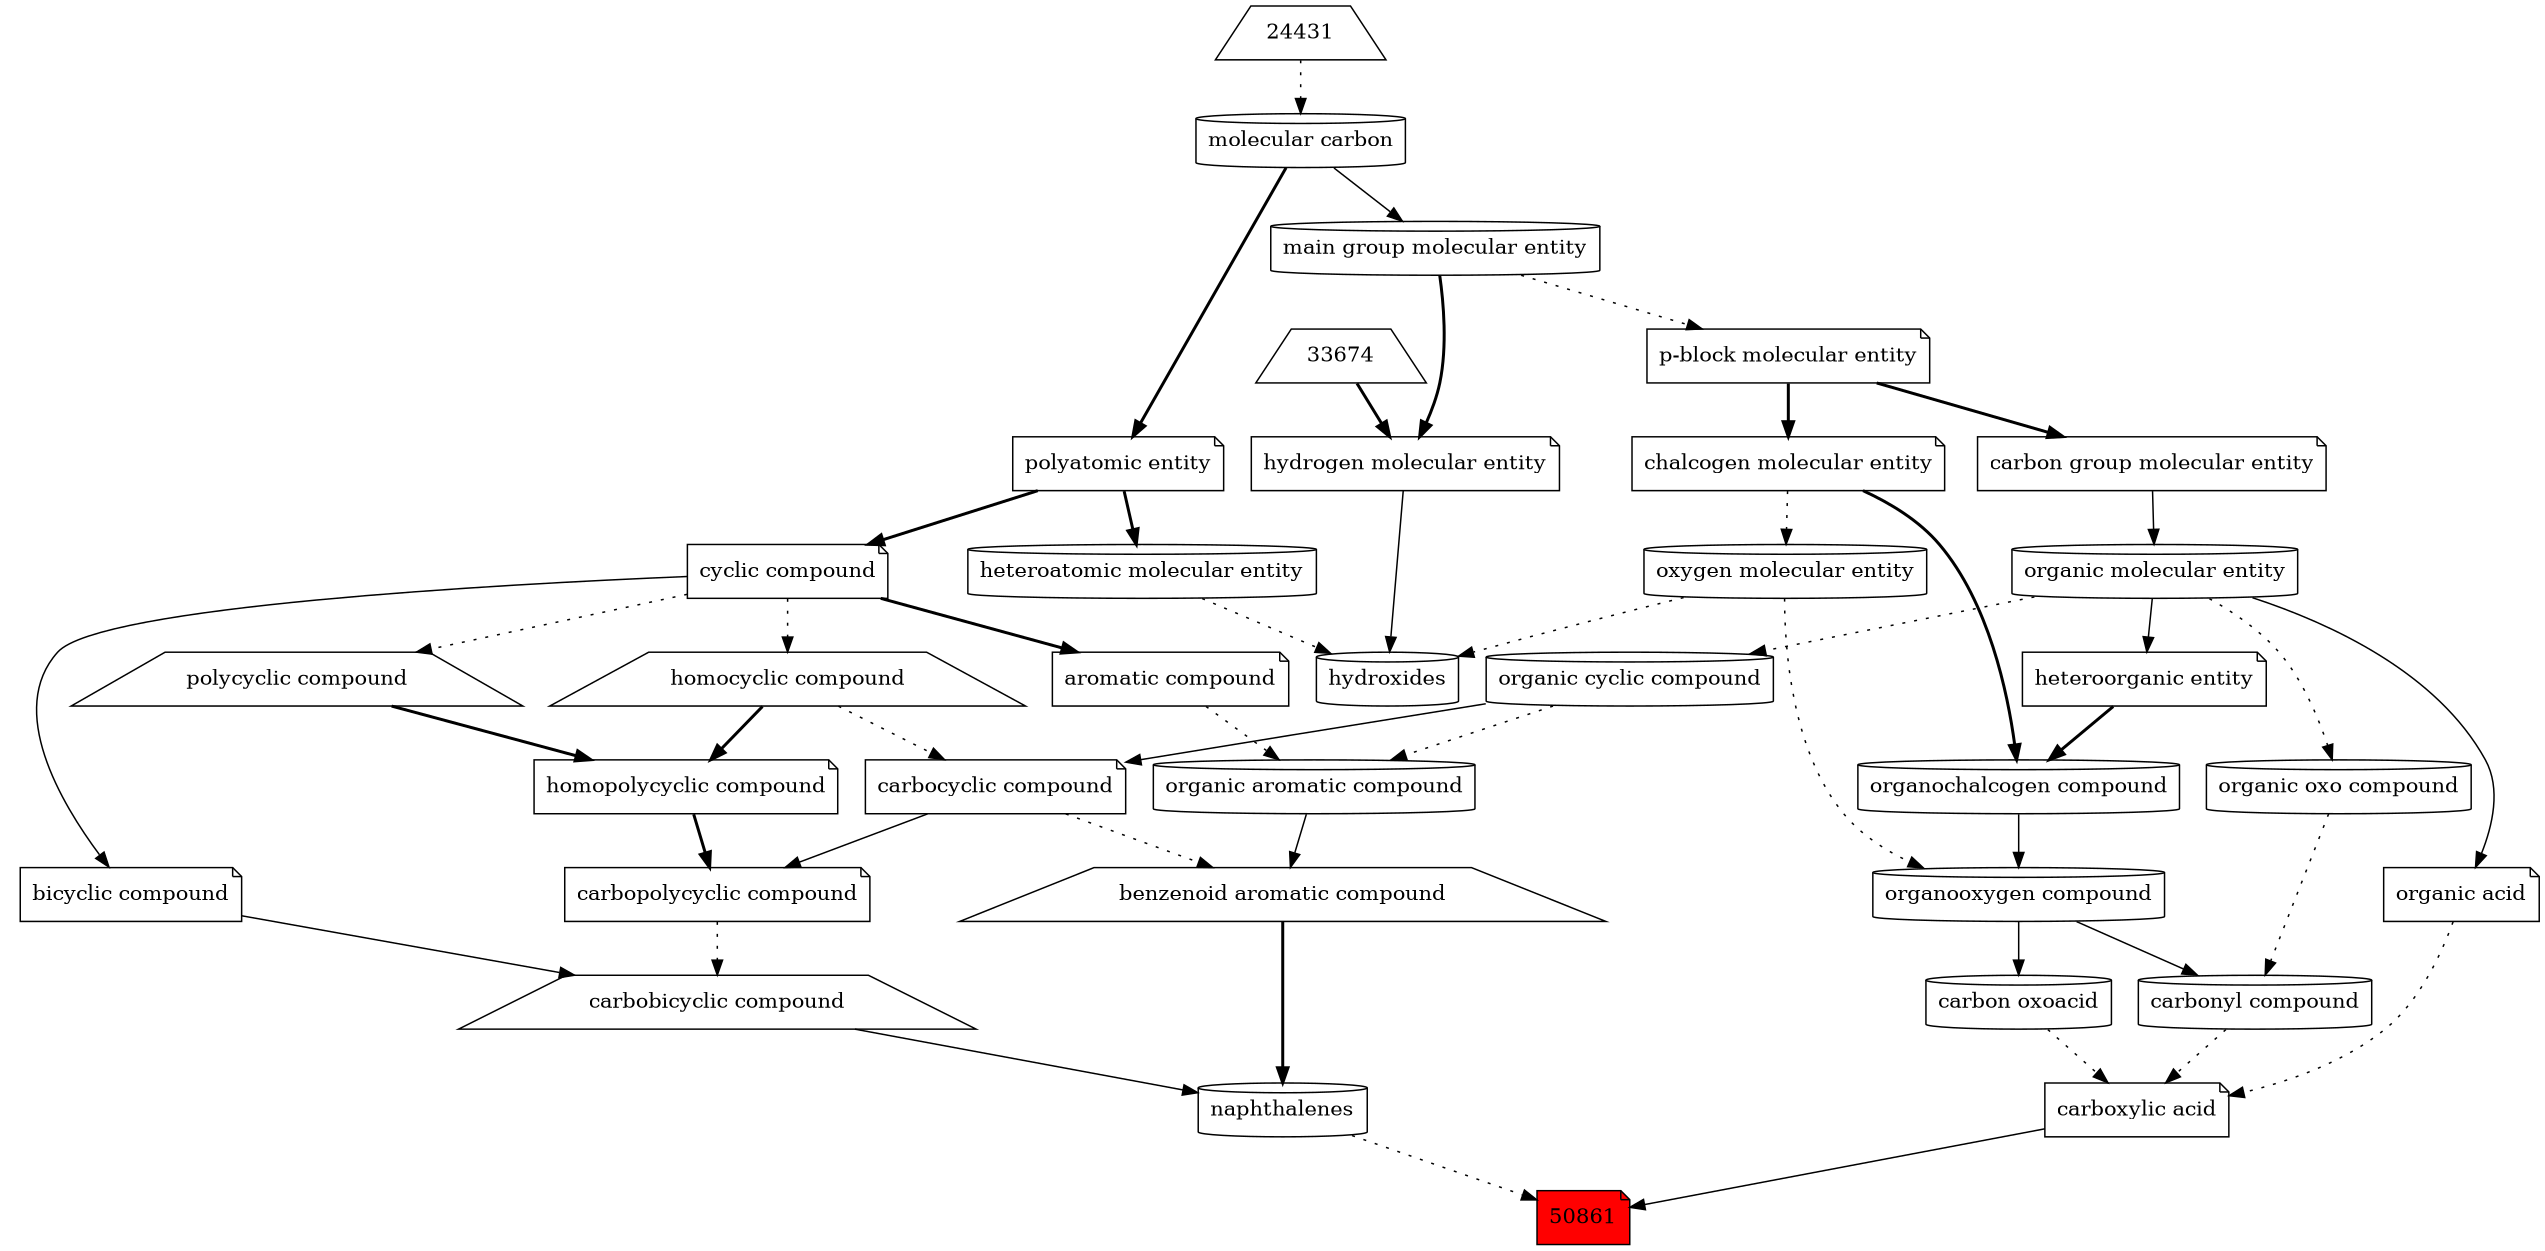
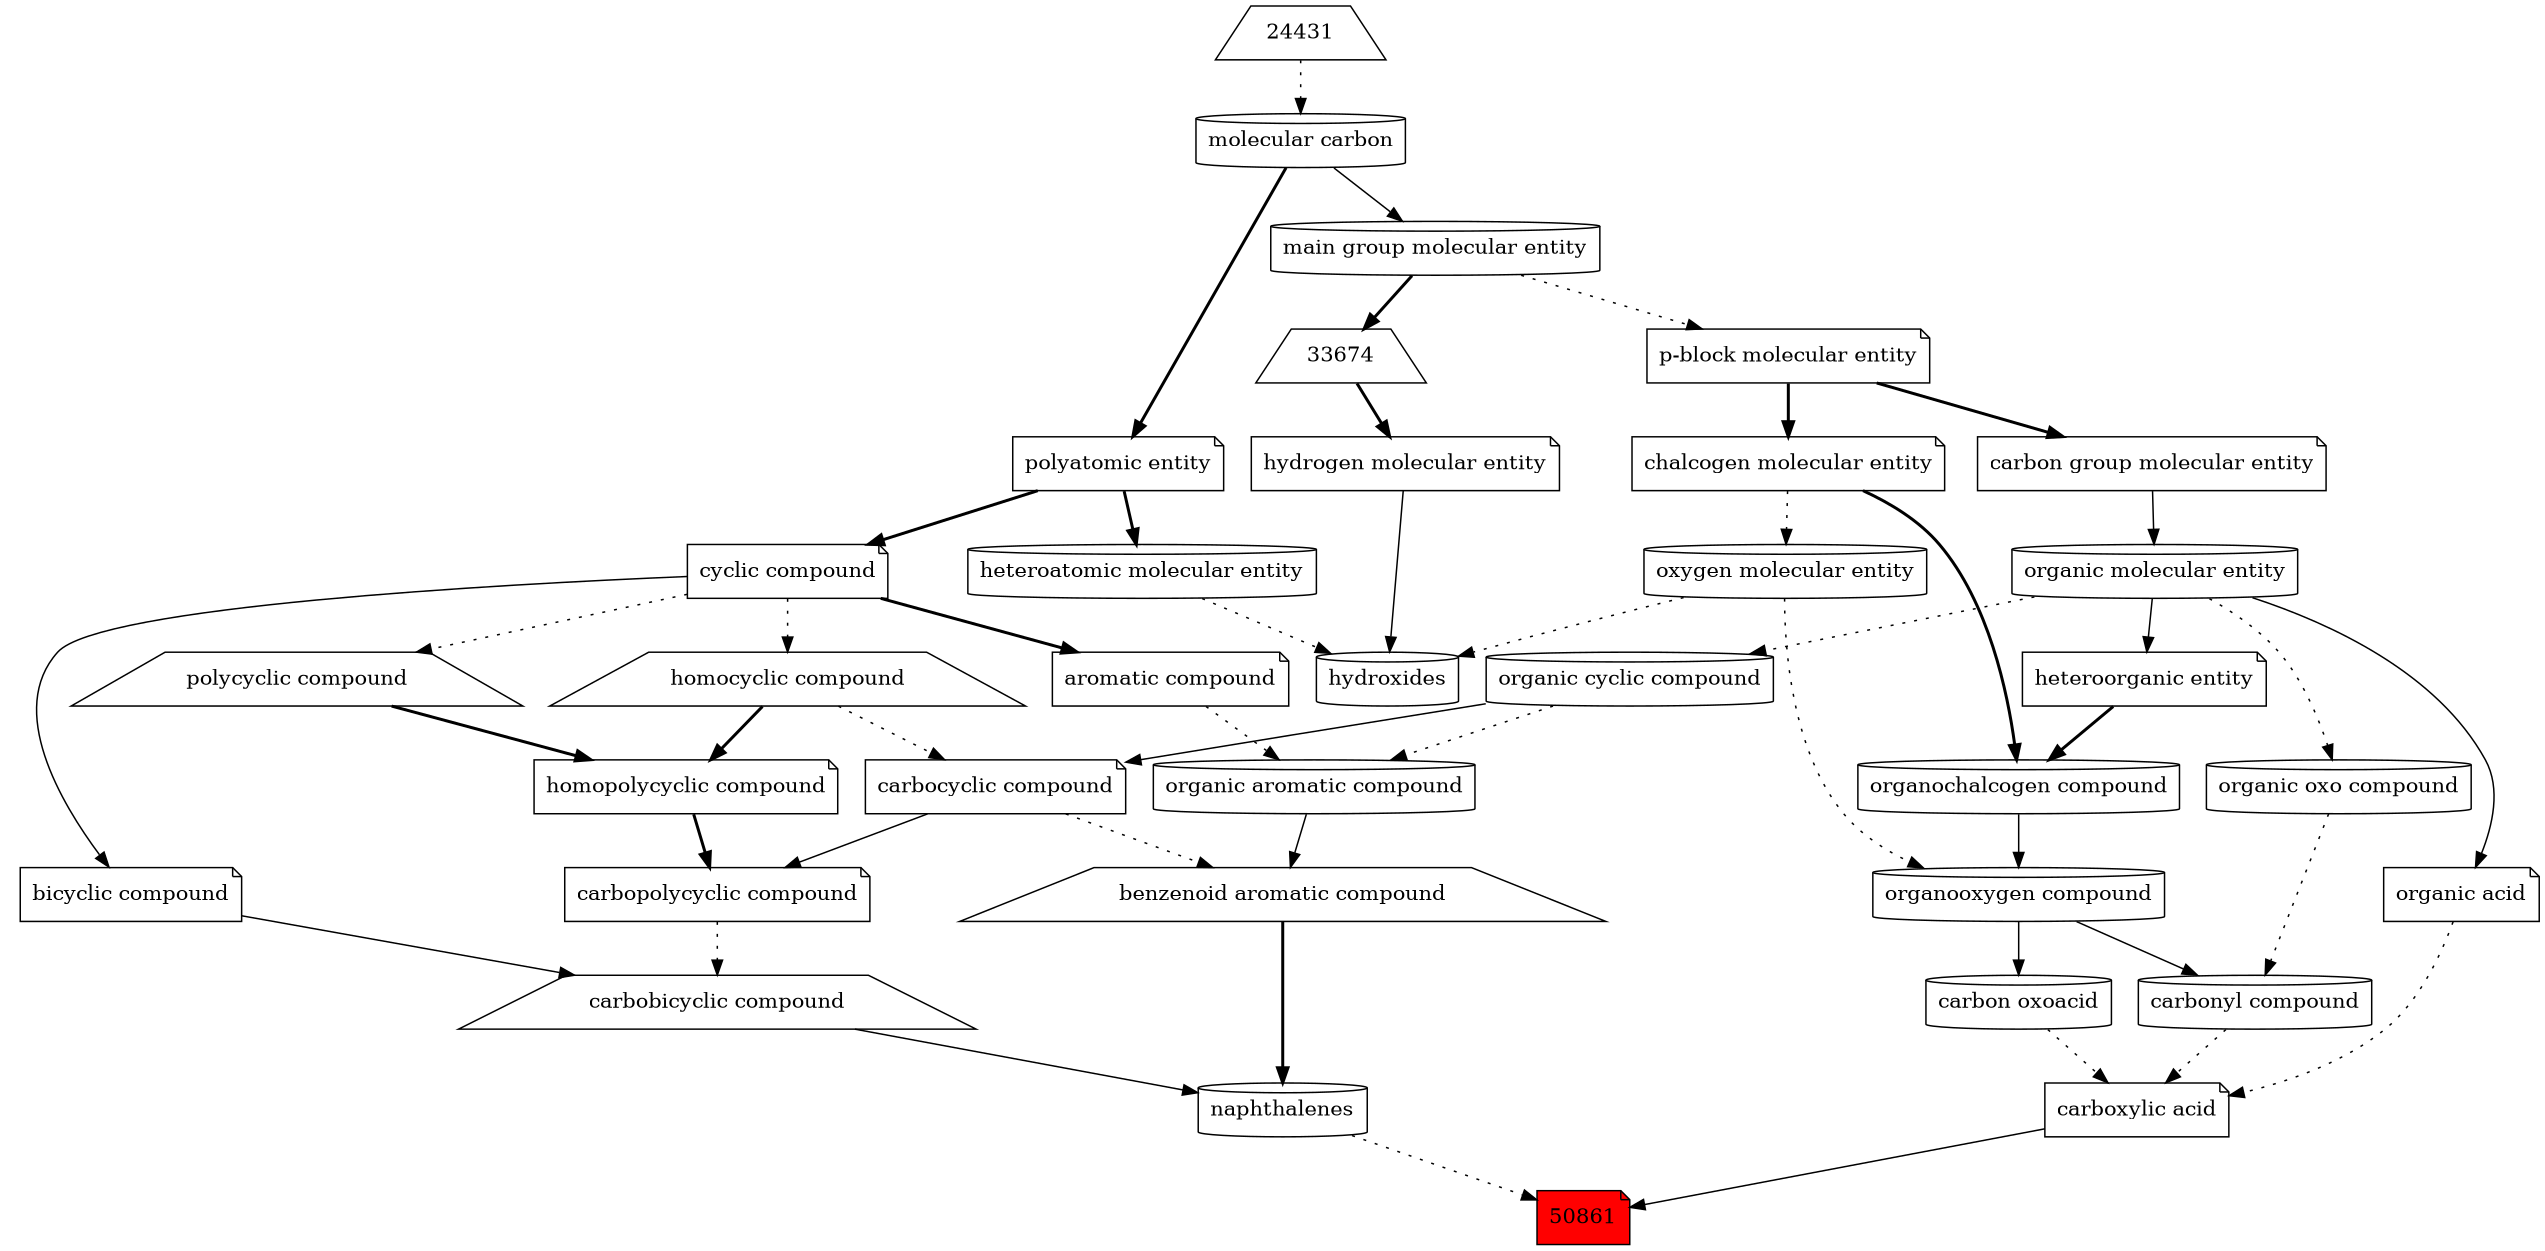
(1444, 350) -> (1393, 297)
